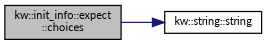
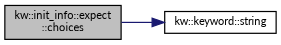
(213, 22) -> (220, 22)
